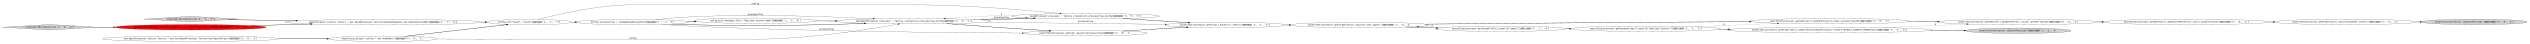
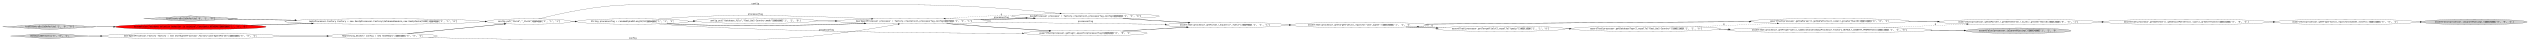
none -> (50, 36)
